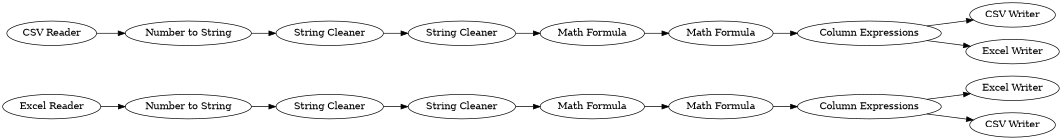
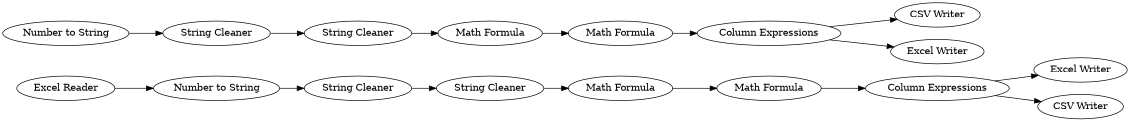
(52, 33) -> none
